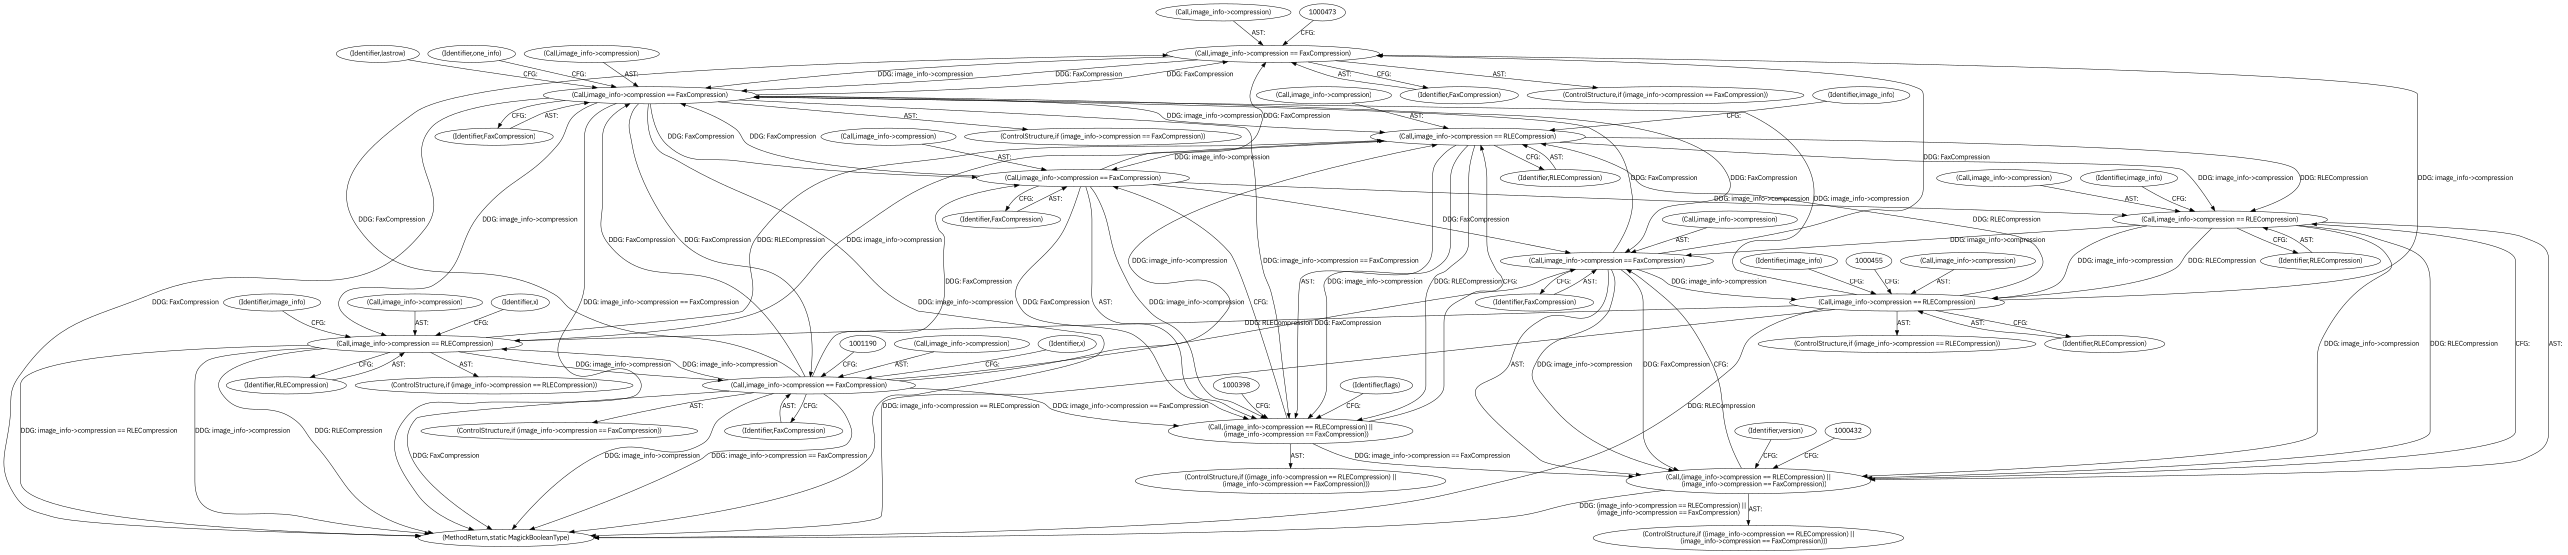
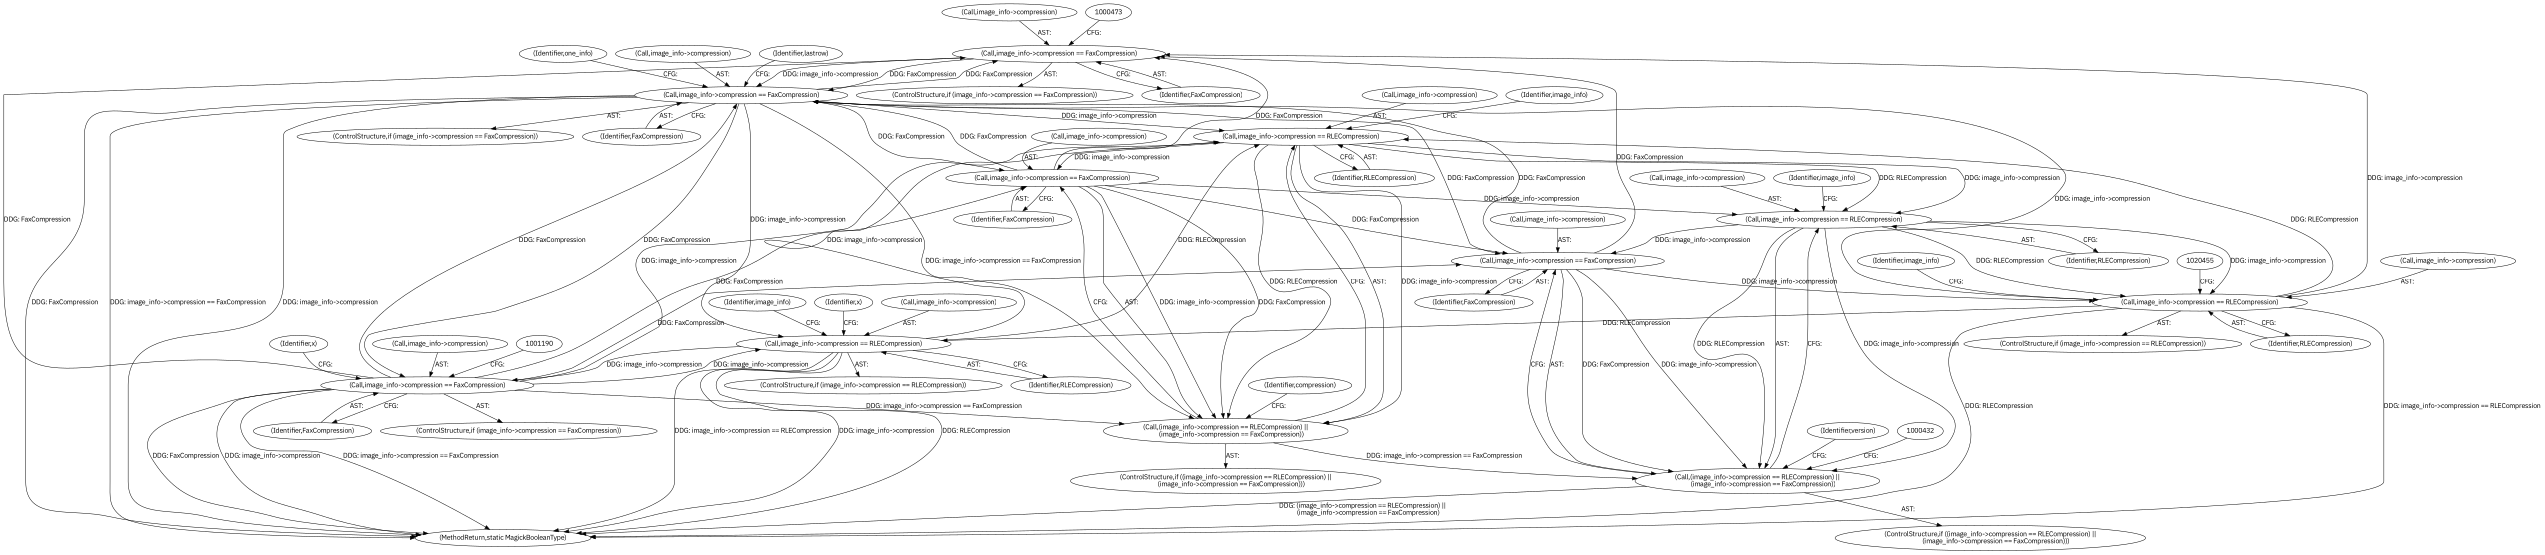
(1869, 261) -> (2200, 261)
(1236, 385) -> none
(1376, 385) -> (1300, 385)
